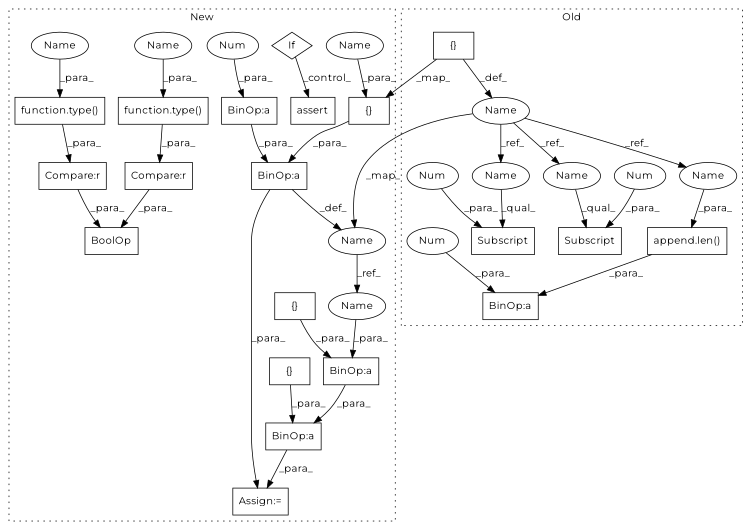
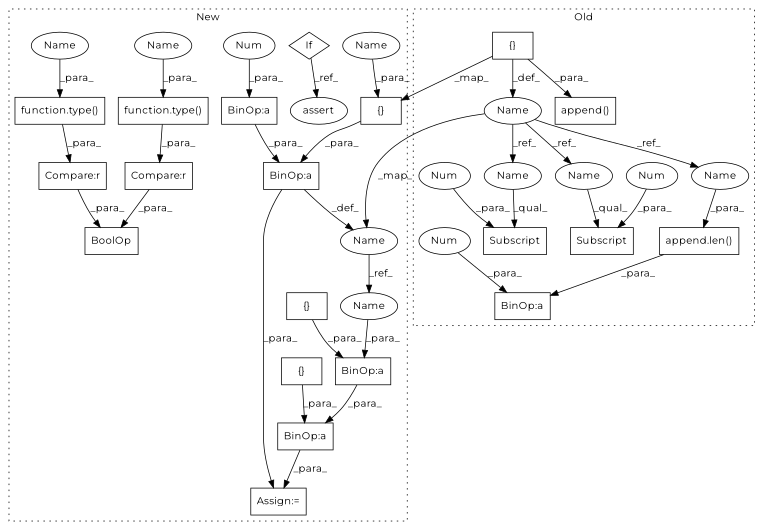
(327, 78) -> (326, 78)
(313, 111) -> (319, 111)
none -> (585, 111)
